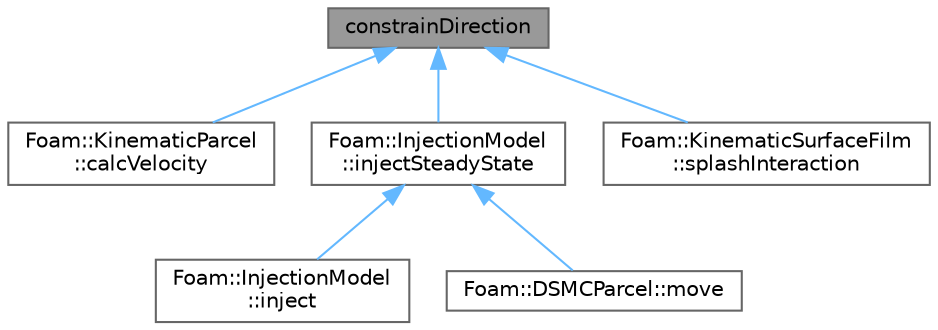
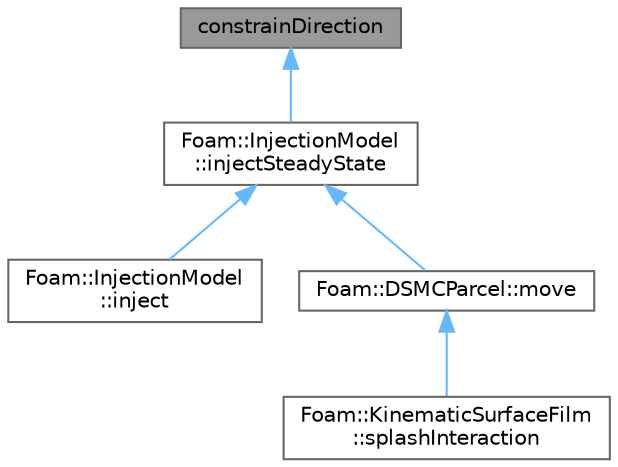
(597, 89) -> (447, 364)
(141, 154) -> none
